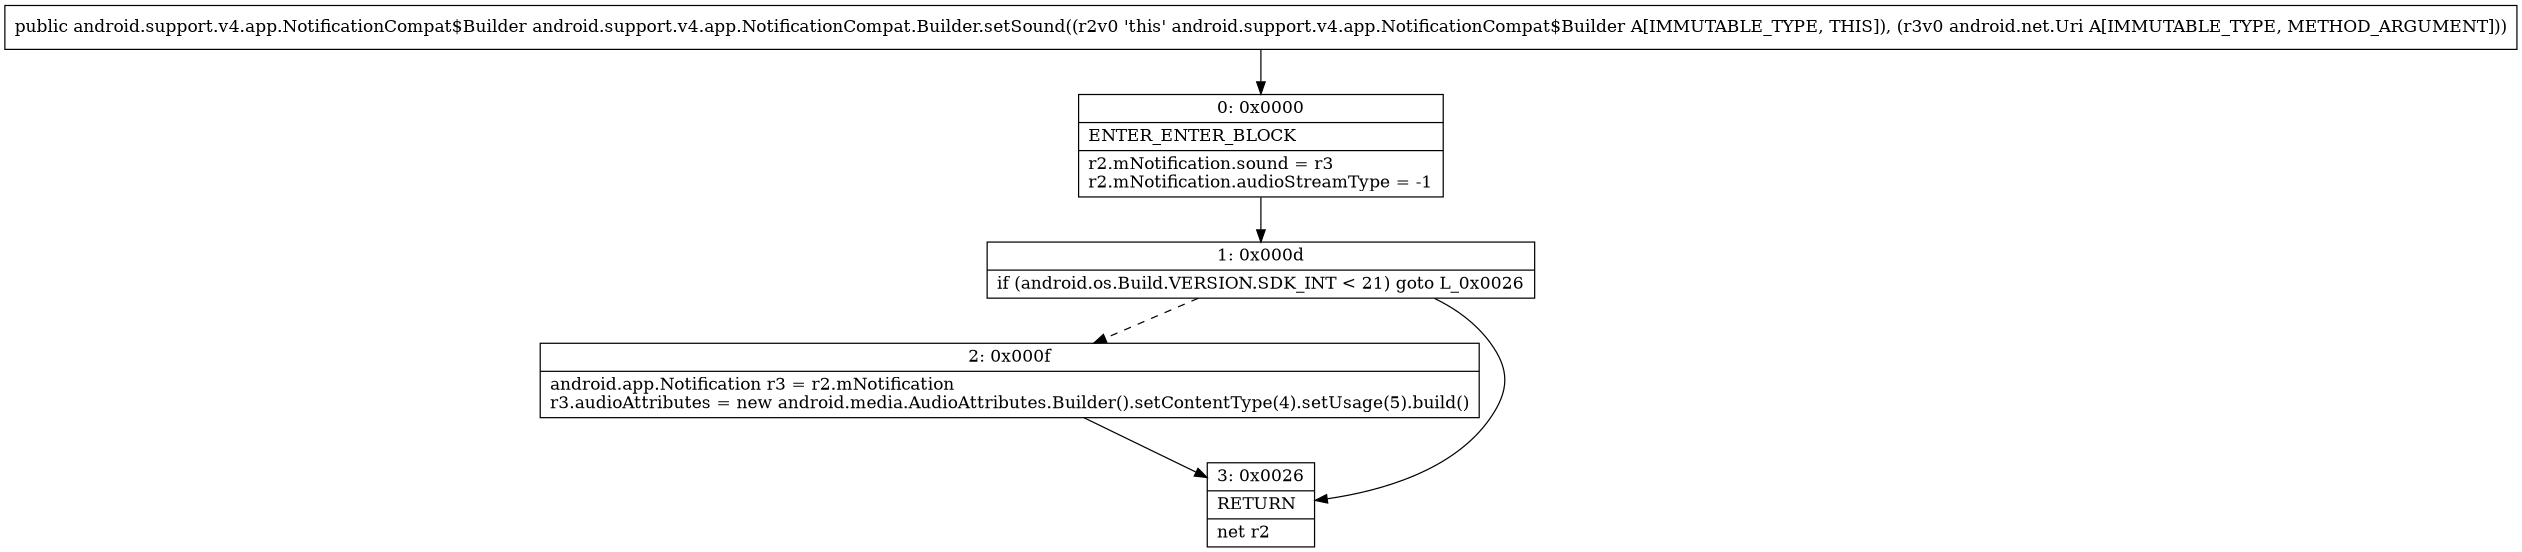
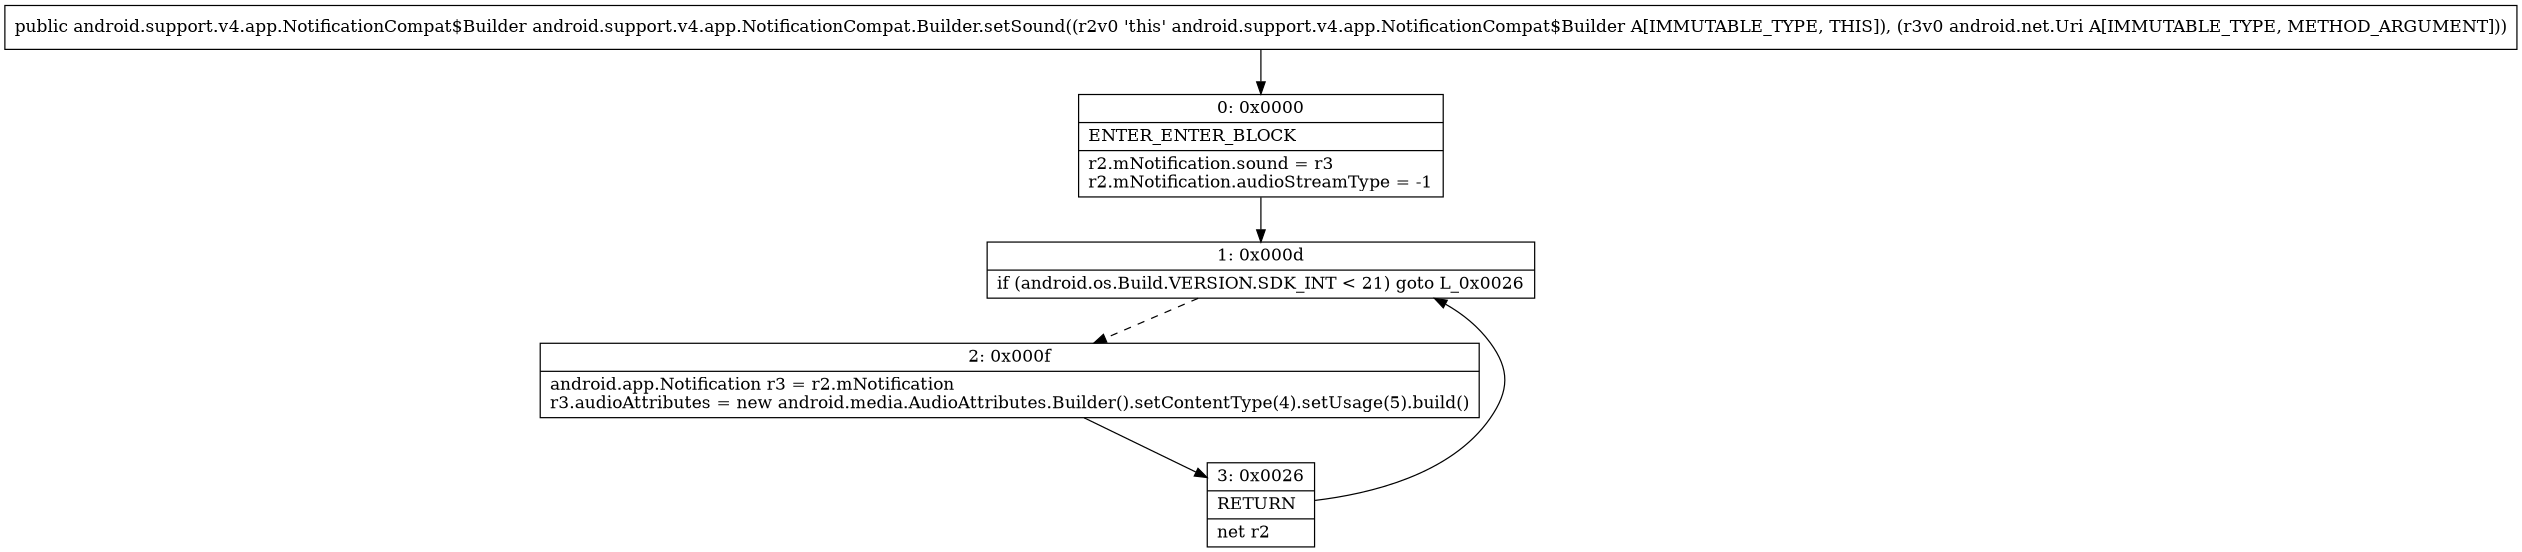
(1480, 431) -> (1471, 440)
